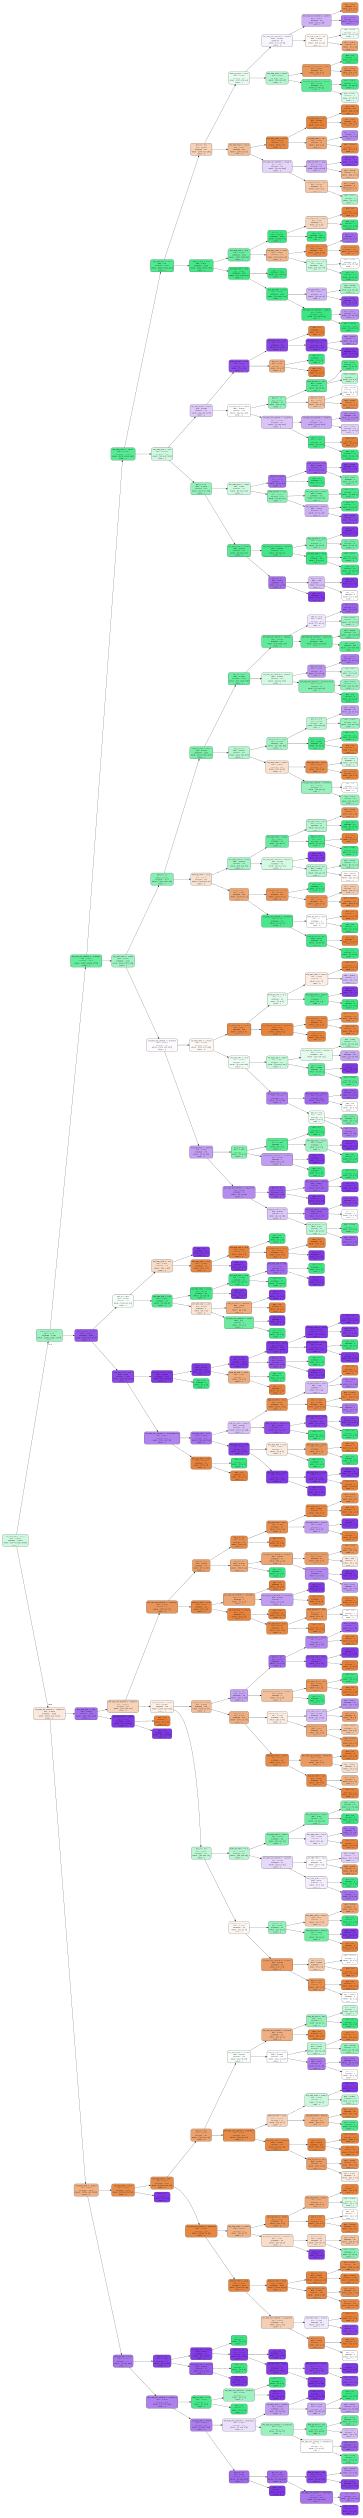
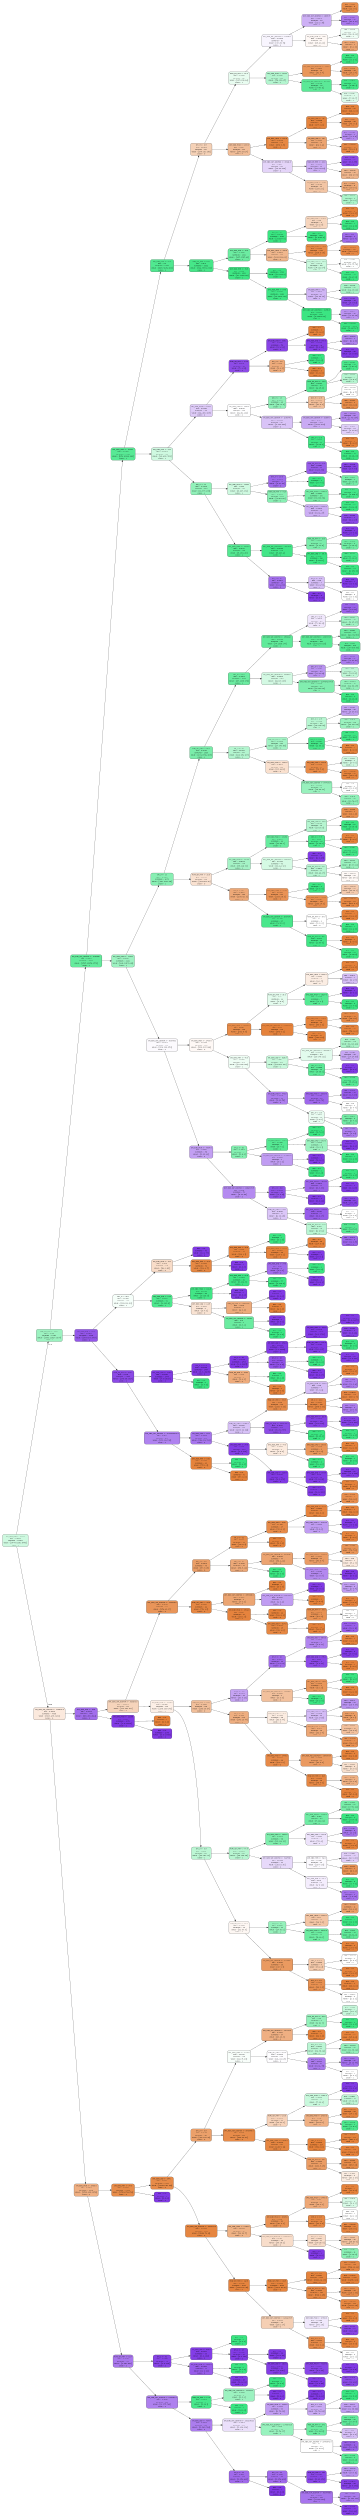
(350, 1934) -> (350, 1934)
